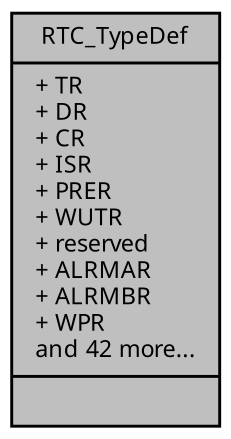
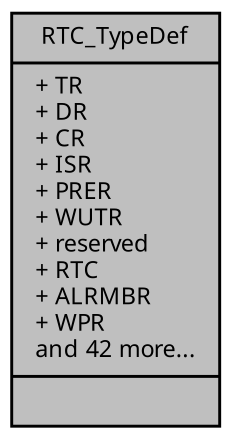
(94, 271) -> (67, 271)
